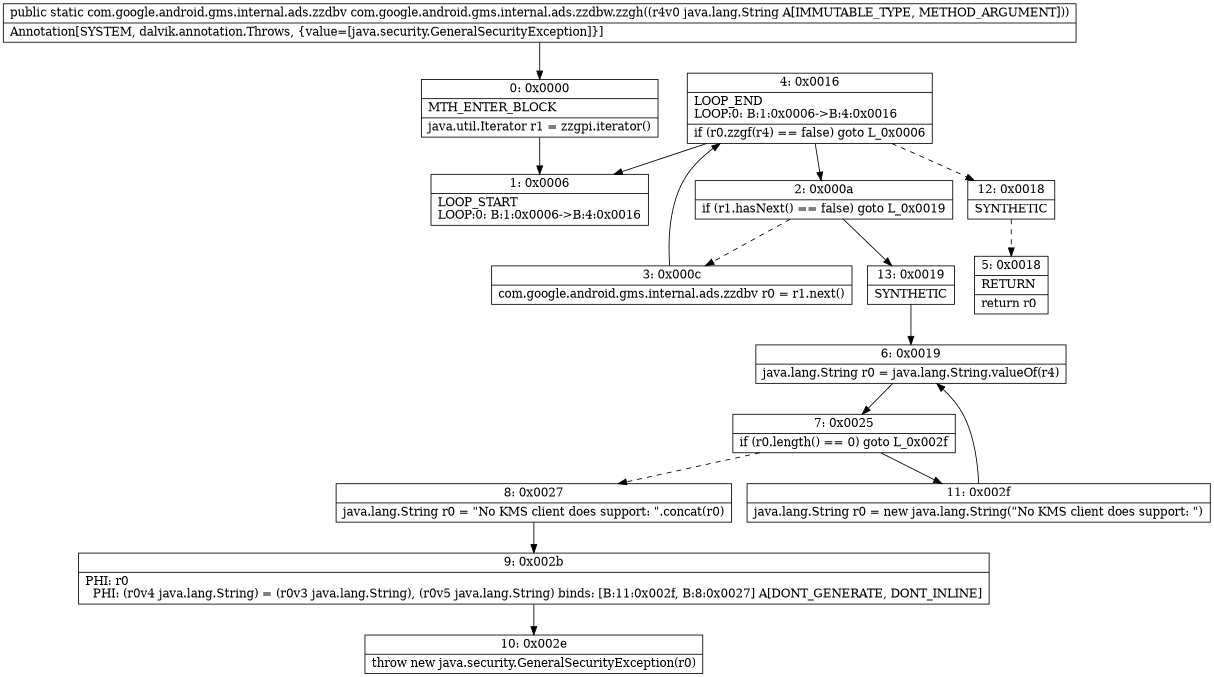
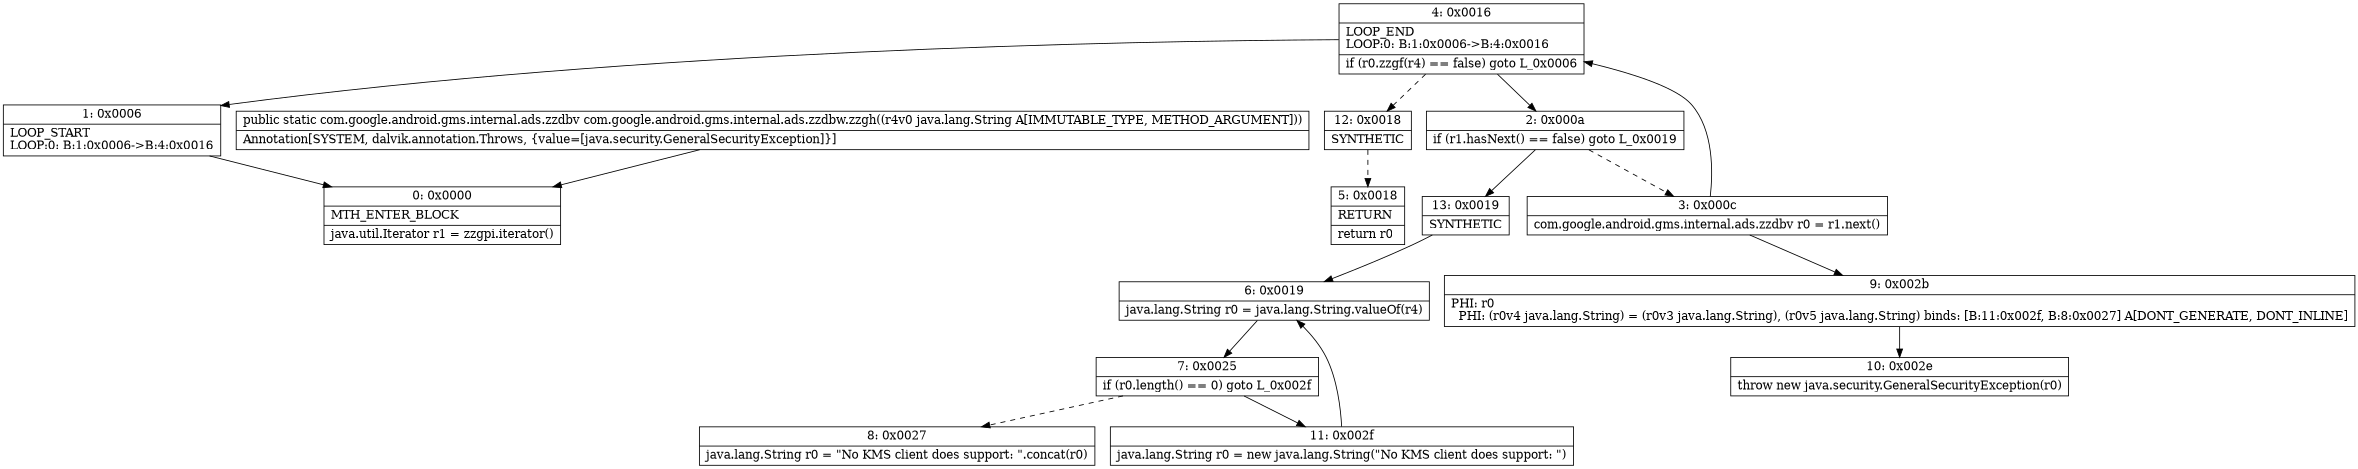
(540, 151) -> (267, 170)
(534, 533) -> (1792, 254)
